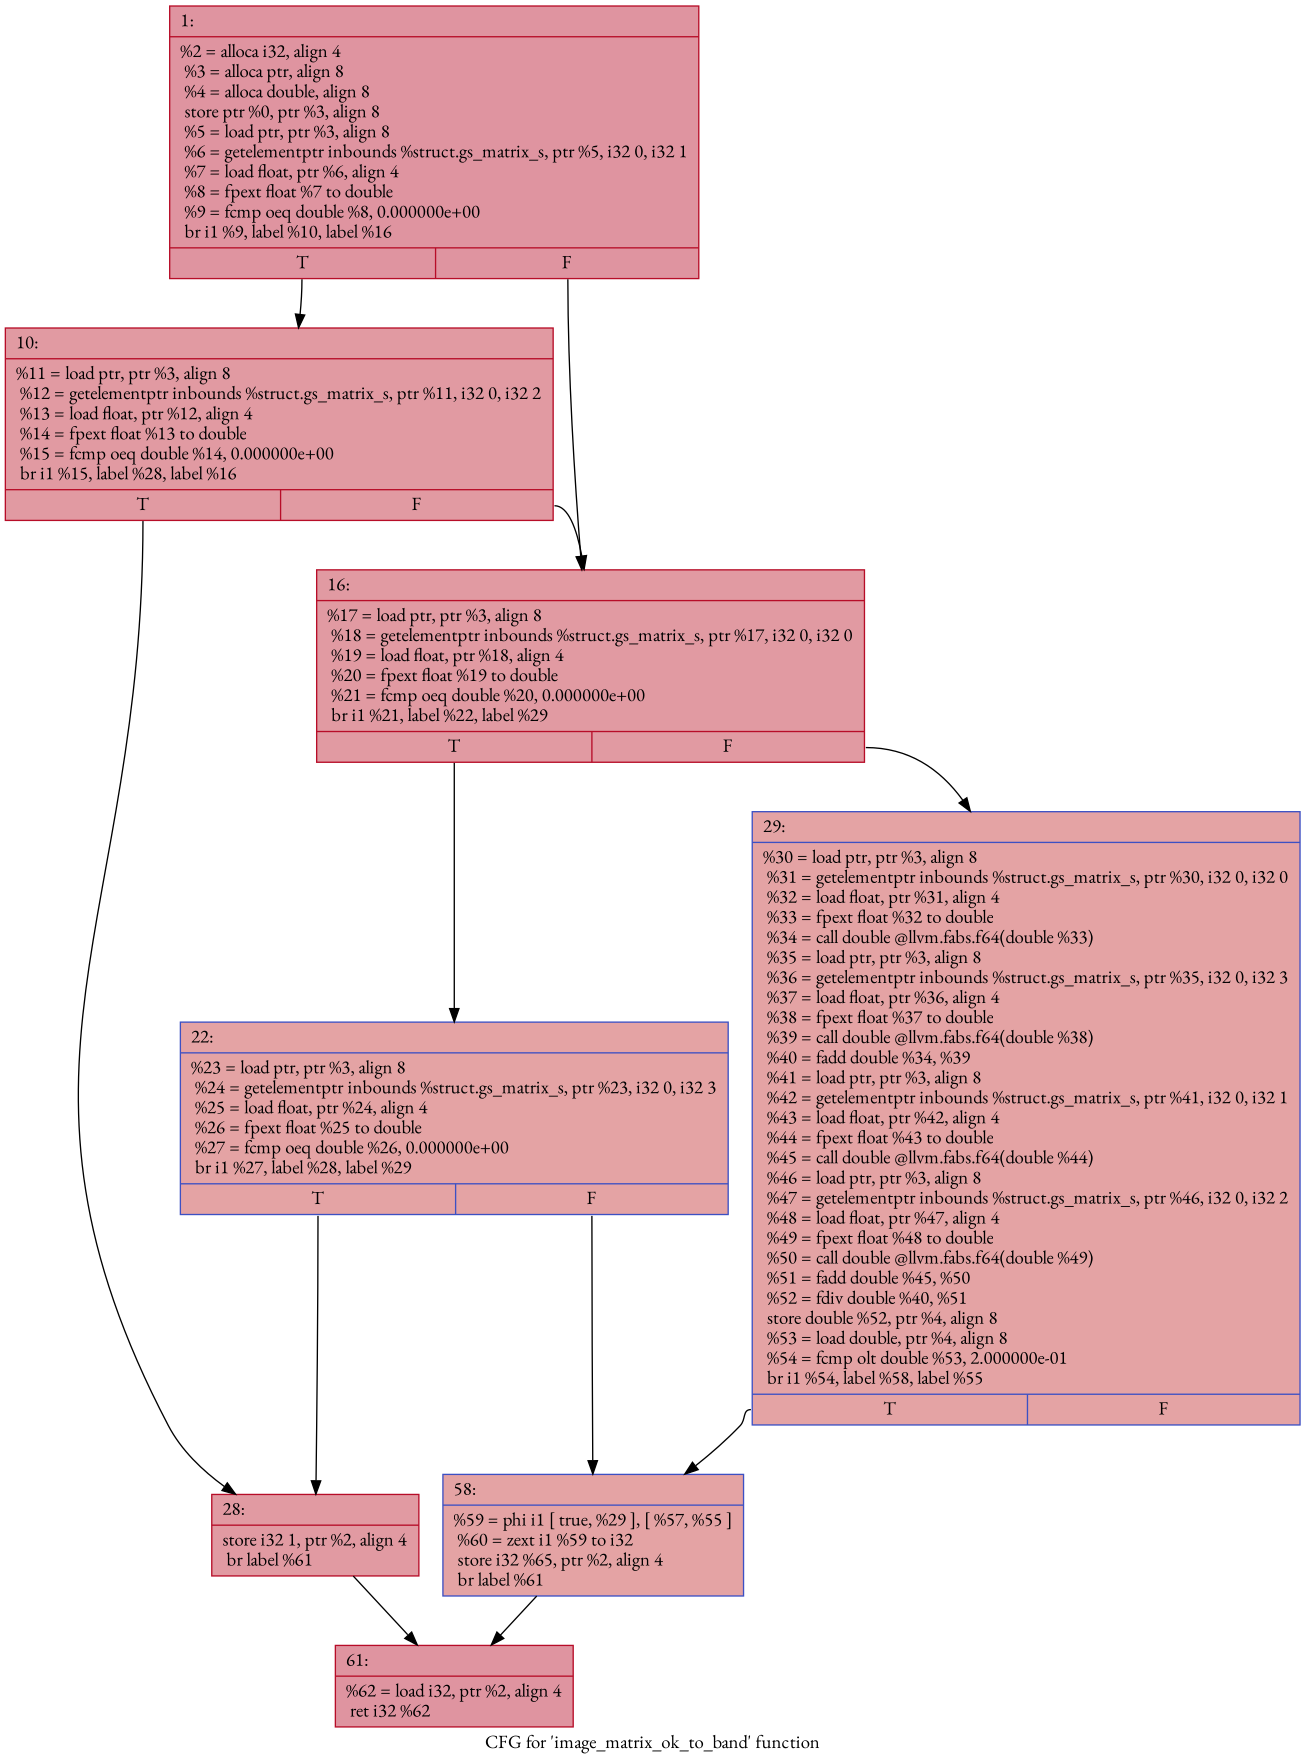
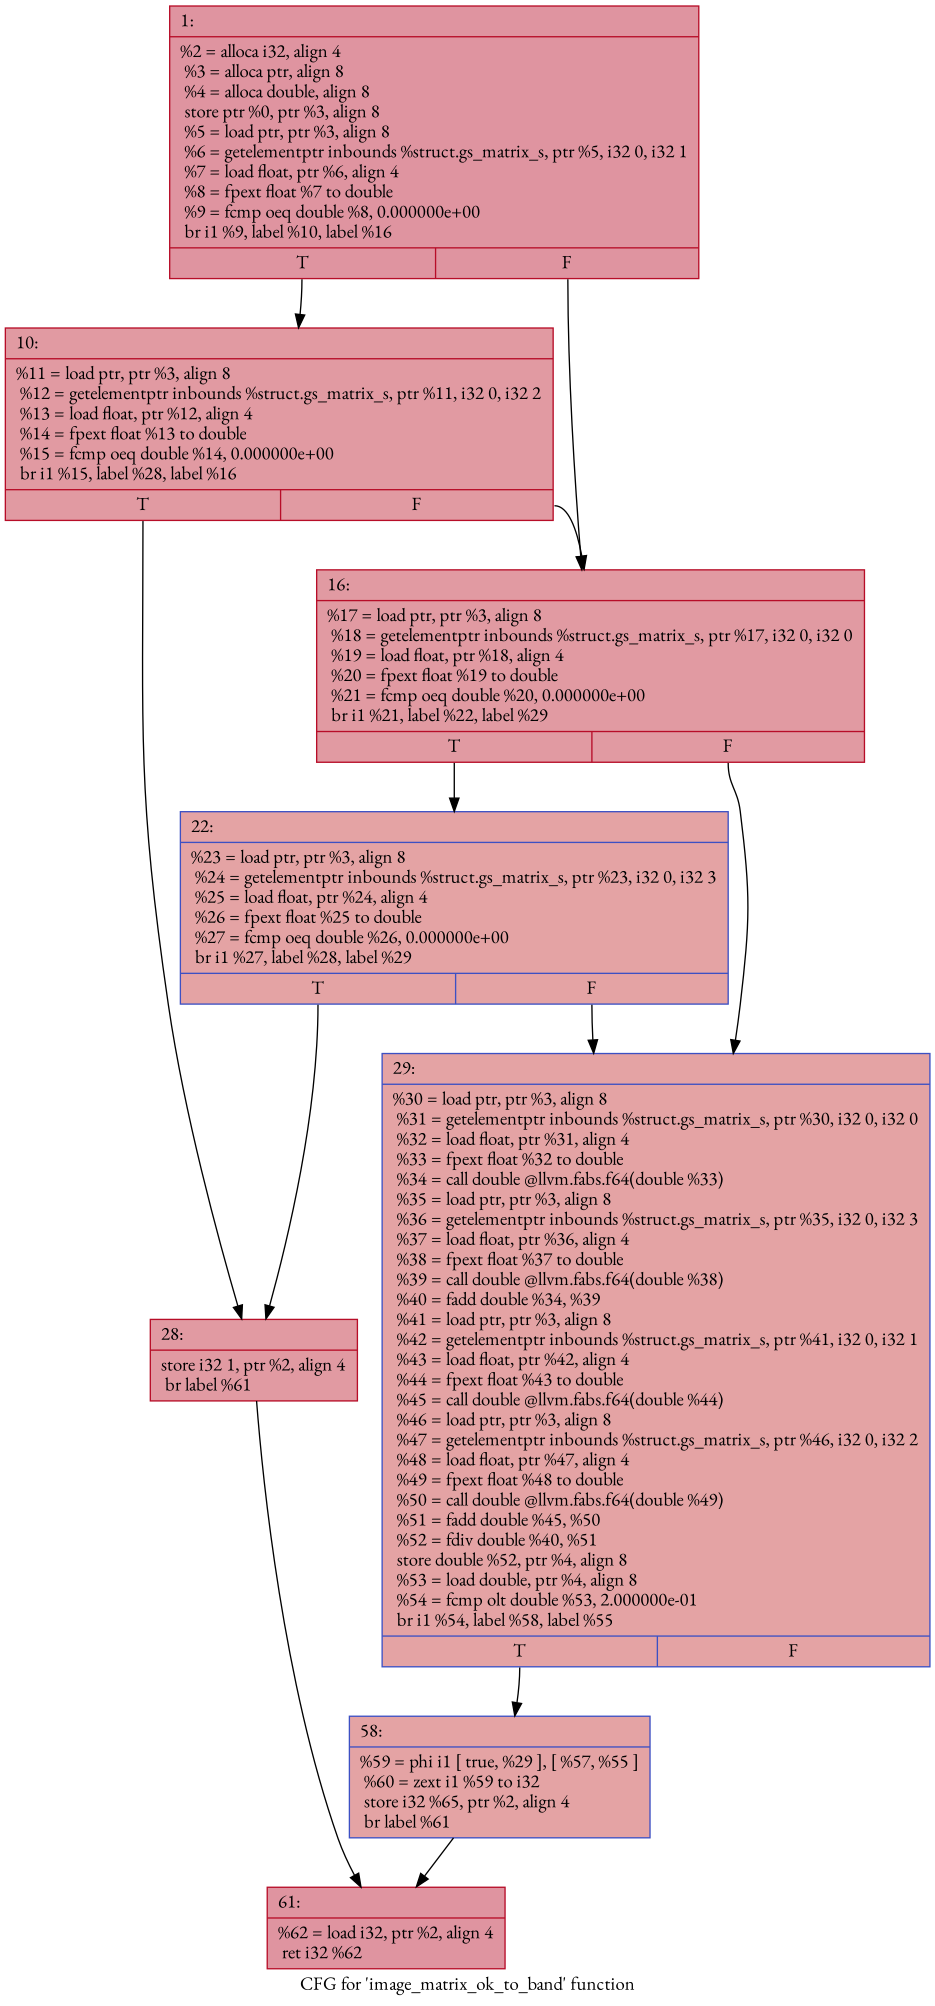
(592, 1338) -> (592, 1022)
